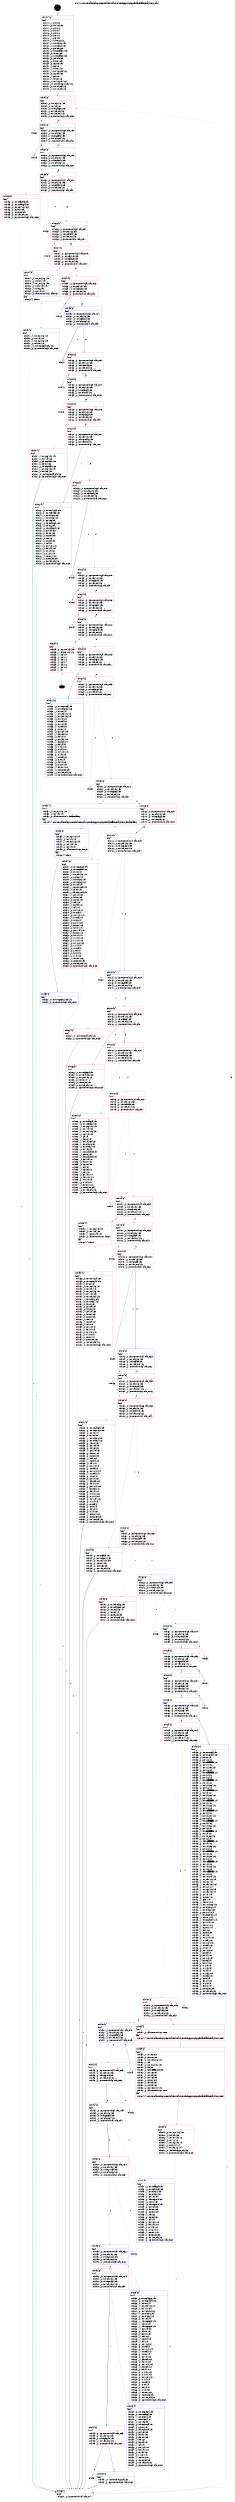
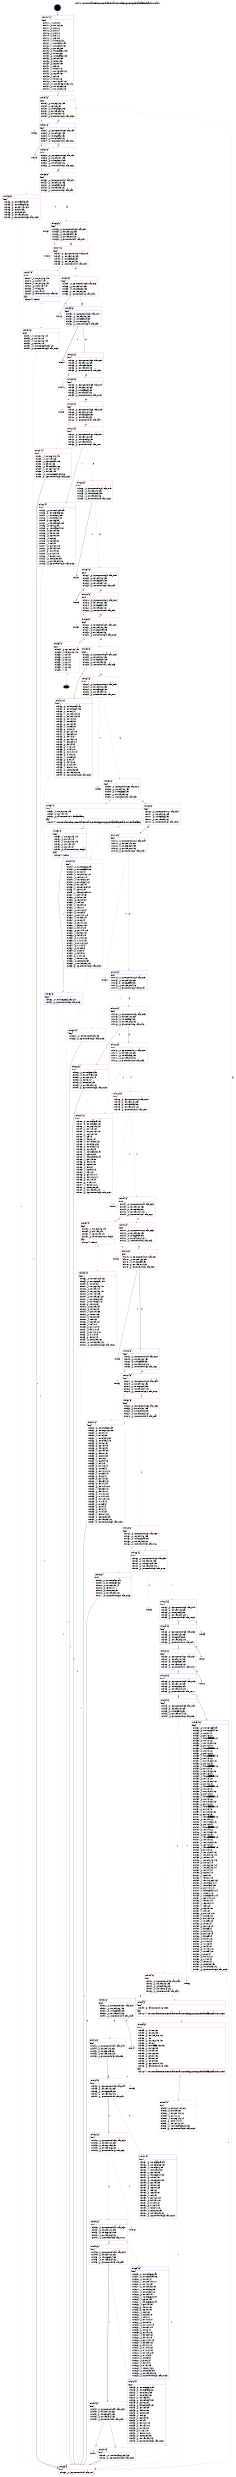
(104, 1561) -> none
